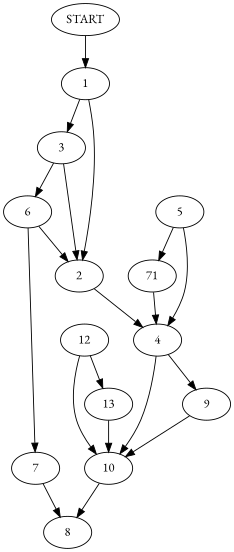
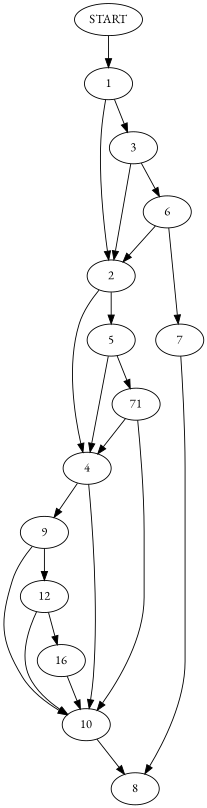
none -> (111, 304)
(109, 404) -> (61, 661)
none -> (44, 560)
none -> (144, 566)
